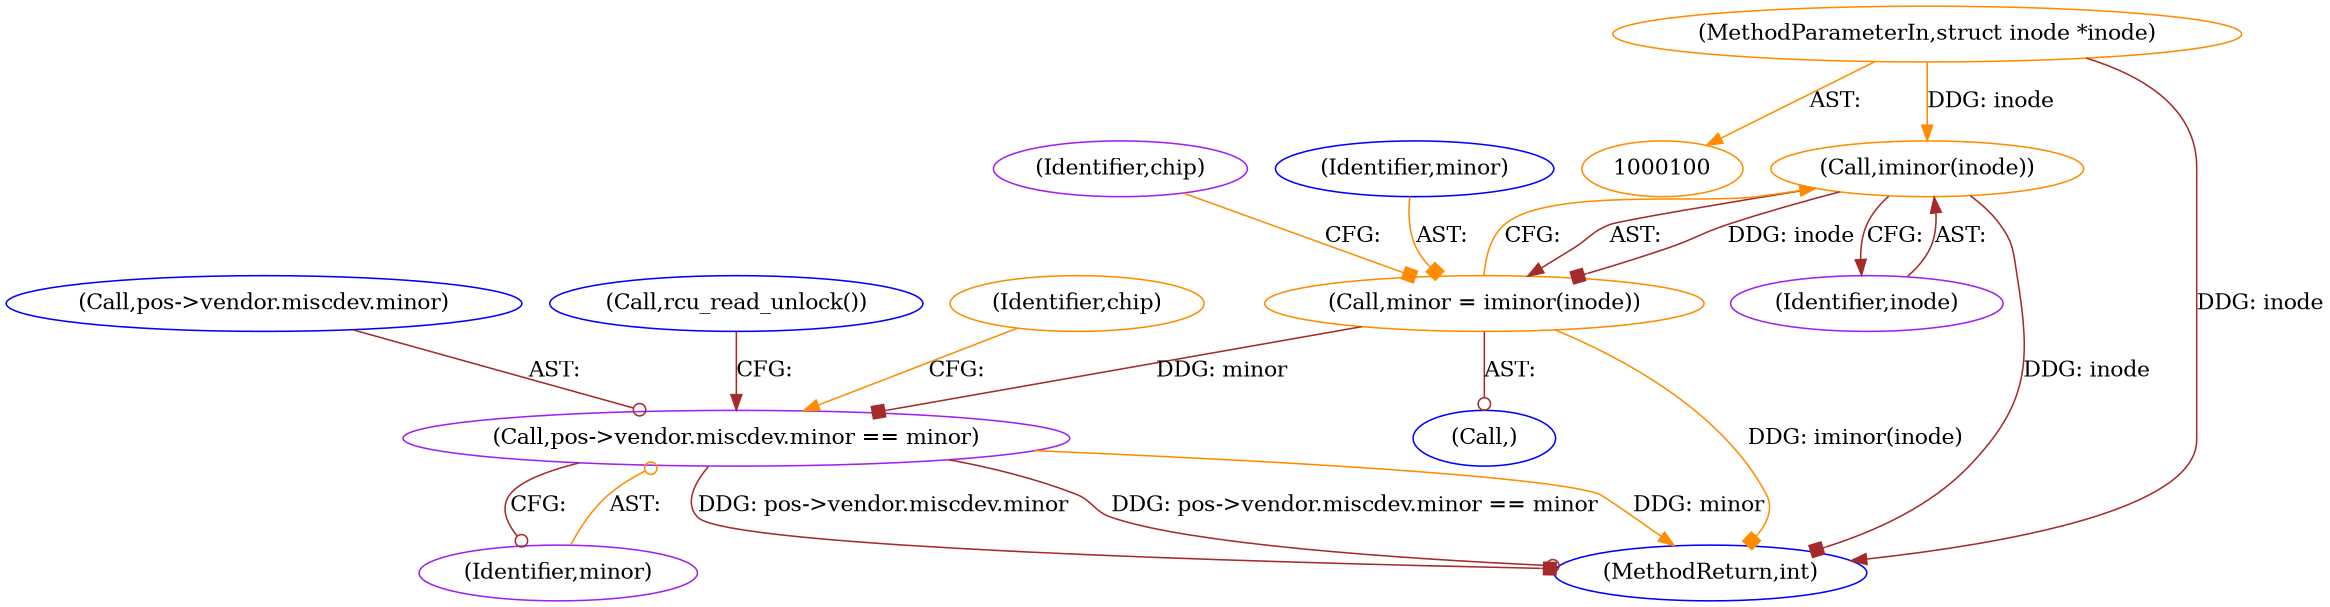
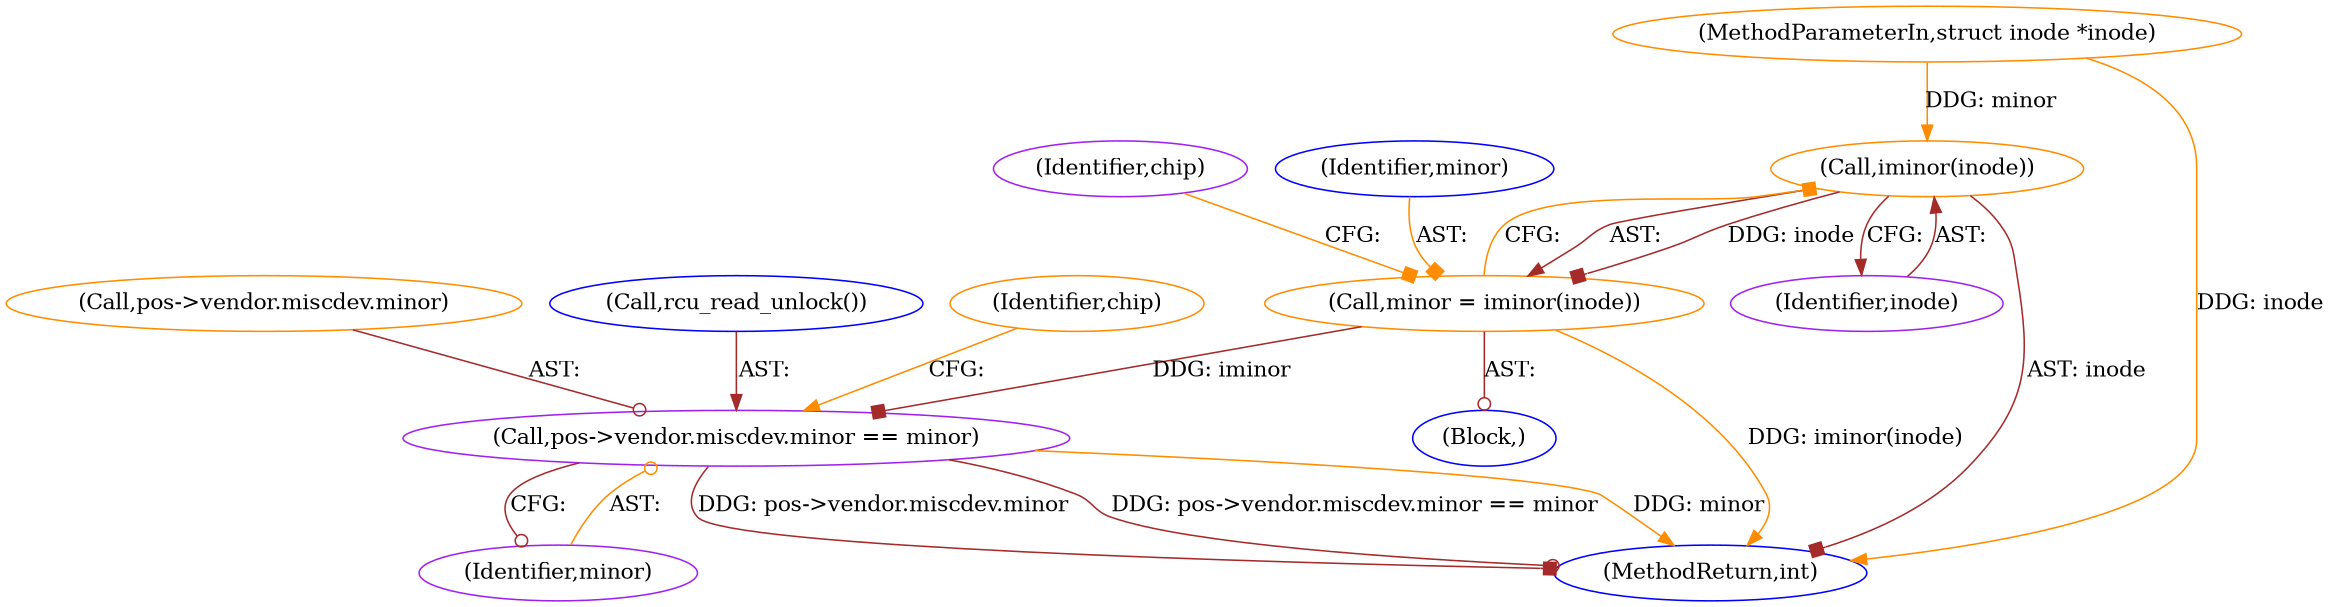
(1991, 101) -> (1991, 101)
(1662, 169) -> none
(1622, 200) -> (1622, 200)
(264, 304) -> (264, 304)
(768, 371) -> (768, 371)
(1222, 371) -> (1222, 371)
(2087, 371) -> (2087, 371)
(2197, 403) -> (2197, 403)
(1692, 408) -> (1692, 408)
(1484, 438) -> (1484, 438)
